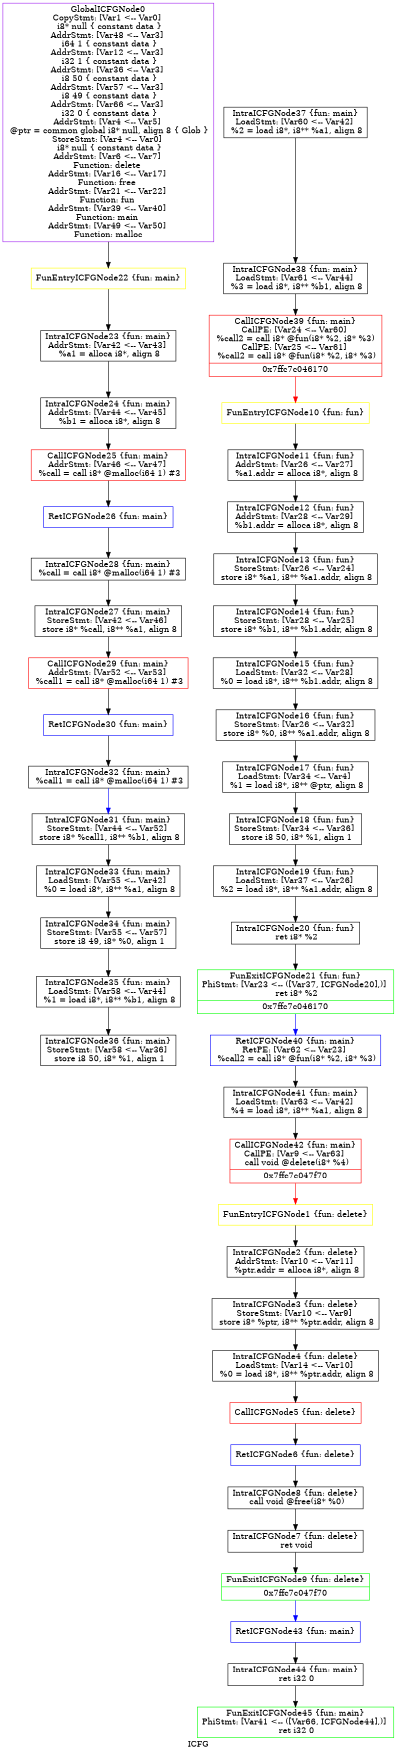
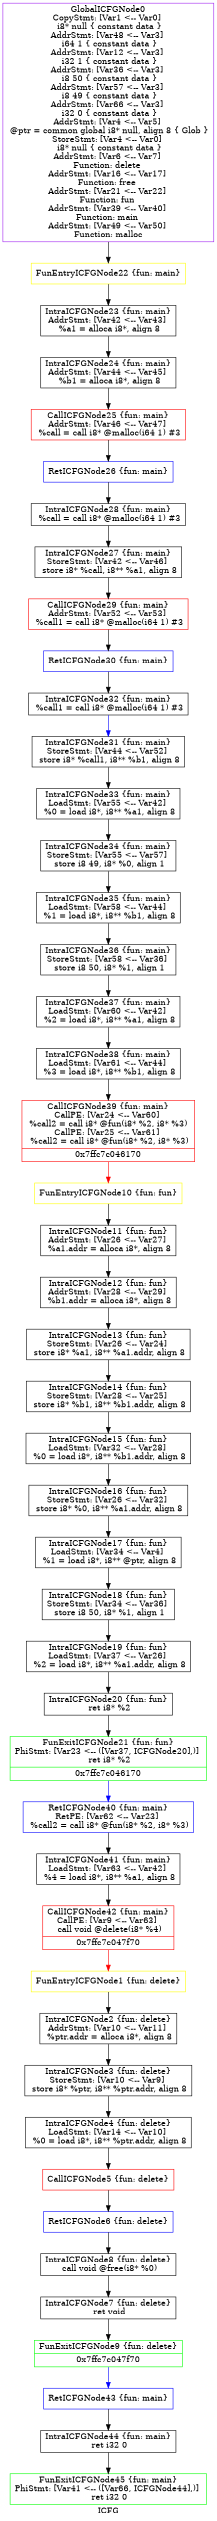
none -> (108, 983)
